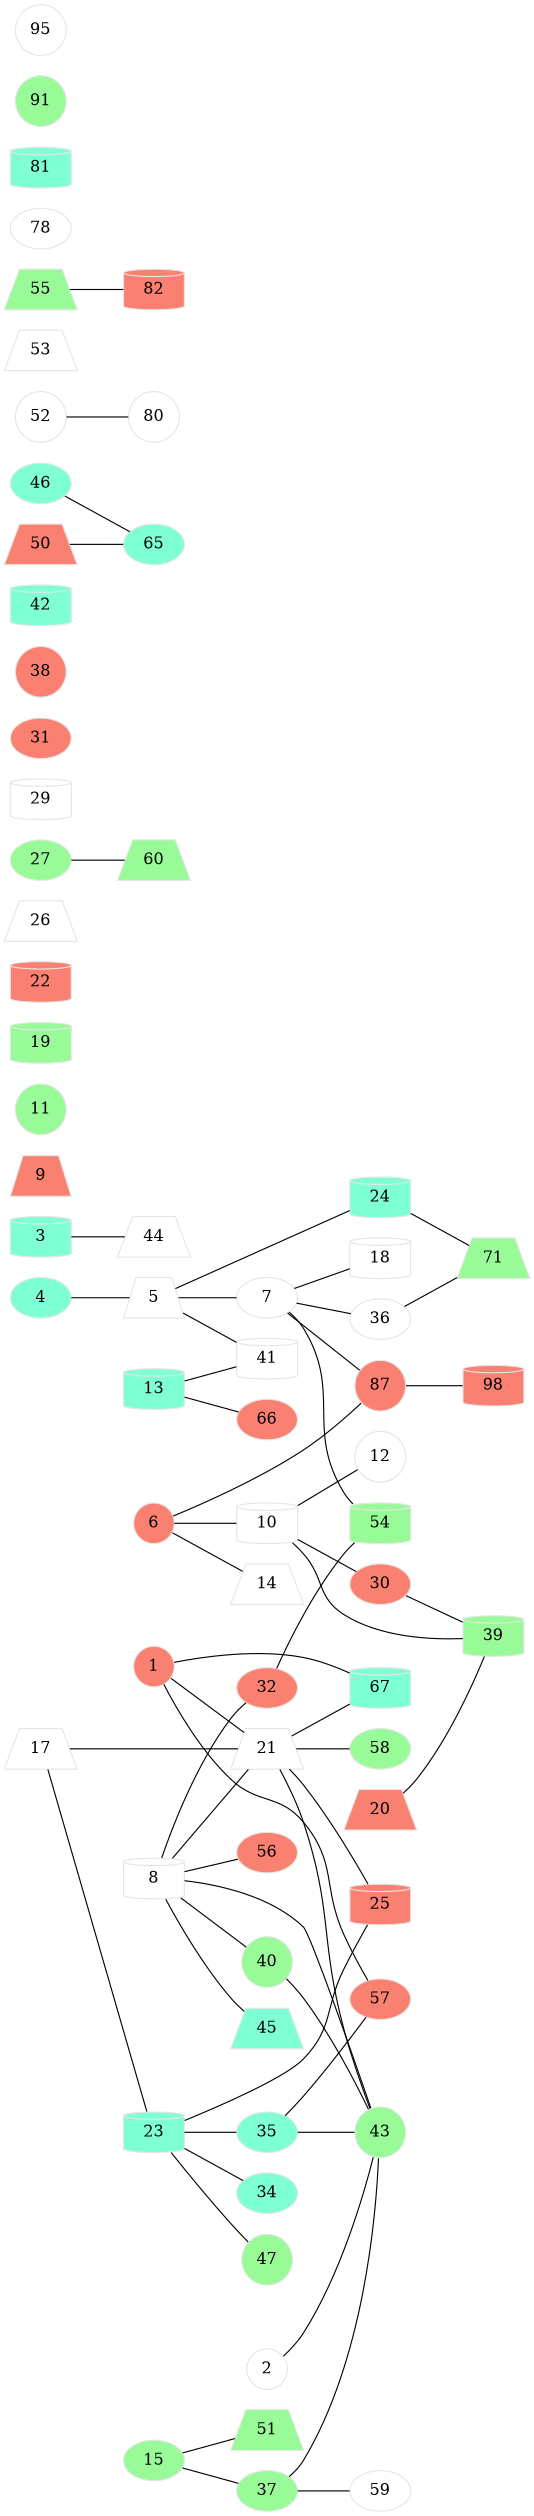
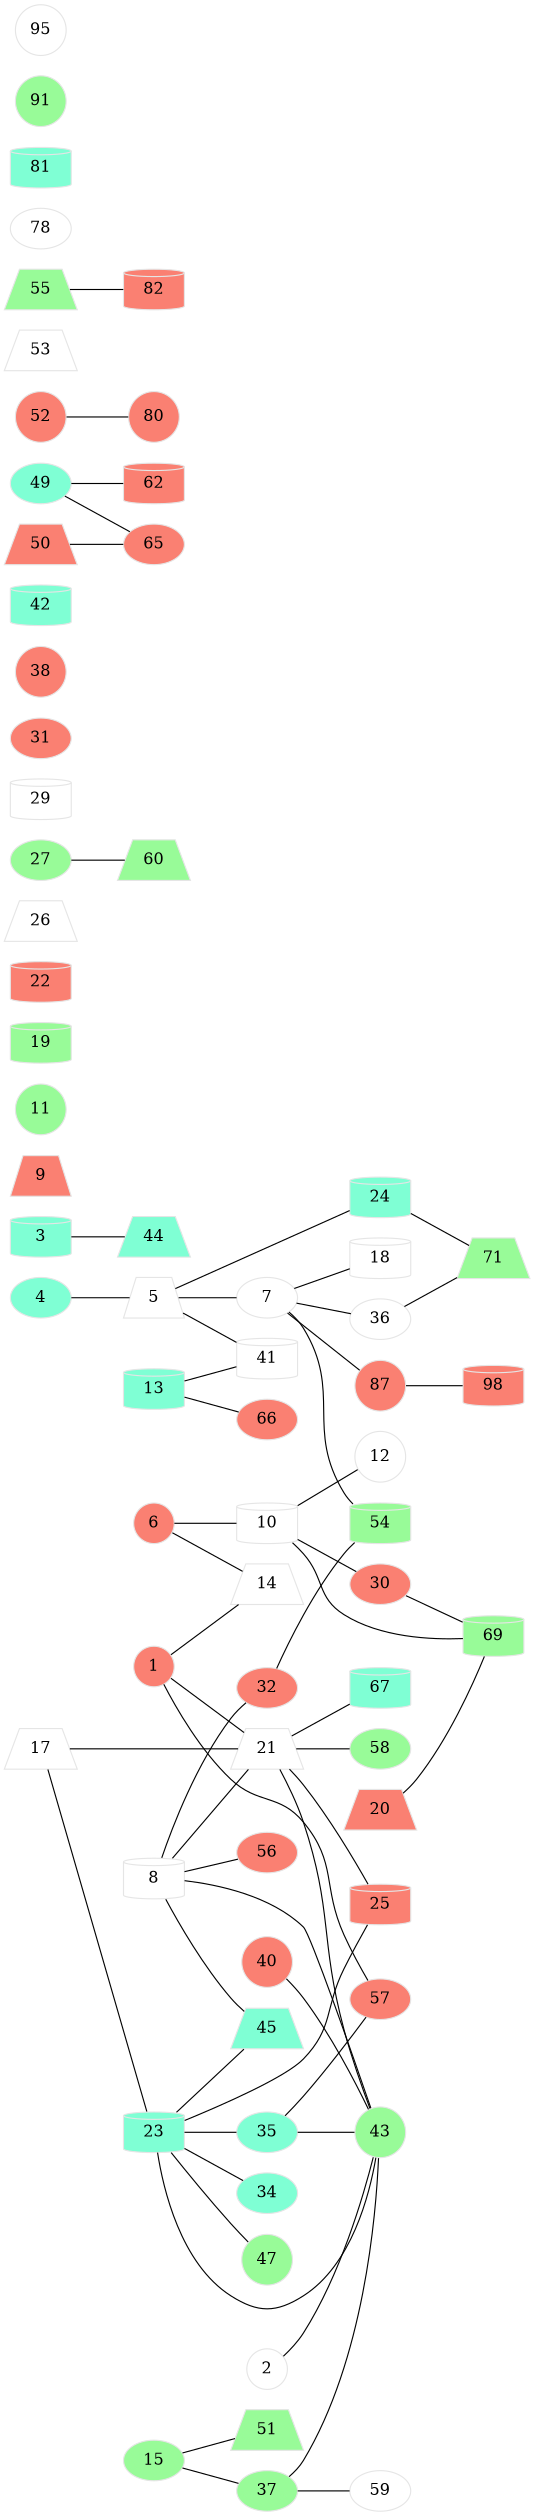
(41, 417) -> (41, 417)
(154, 417) -> (154, 417)
(41, 483) -> (41, 483)
none -> (154, 483)
(154, 544) -> (154, 544)
(154, 1237) -> (154, 1237)
(273, 1468) -> none
(493, 1636) -> (493, 1636)
(263, 1654) -> (205, 1630)
(214, 1923) -> none
(267, 1962) -> (267, 1962)
none -> (210, 2081)
none -> (265, 2309)
